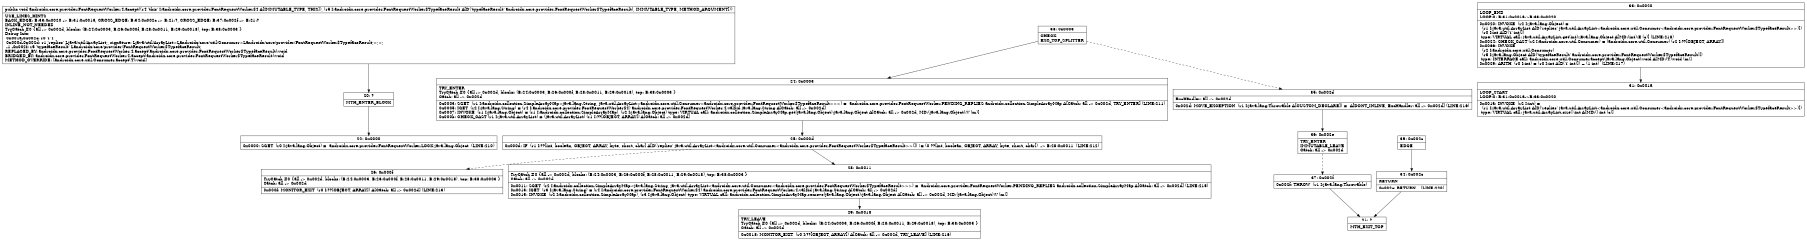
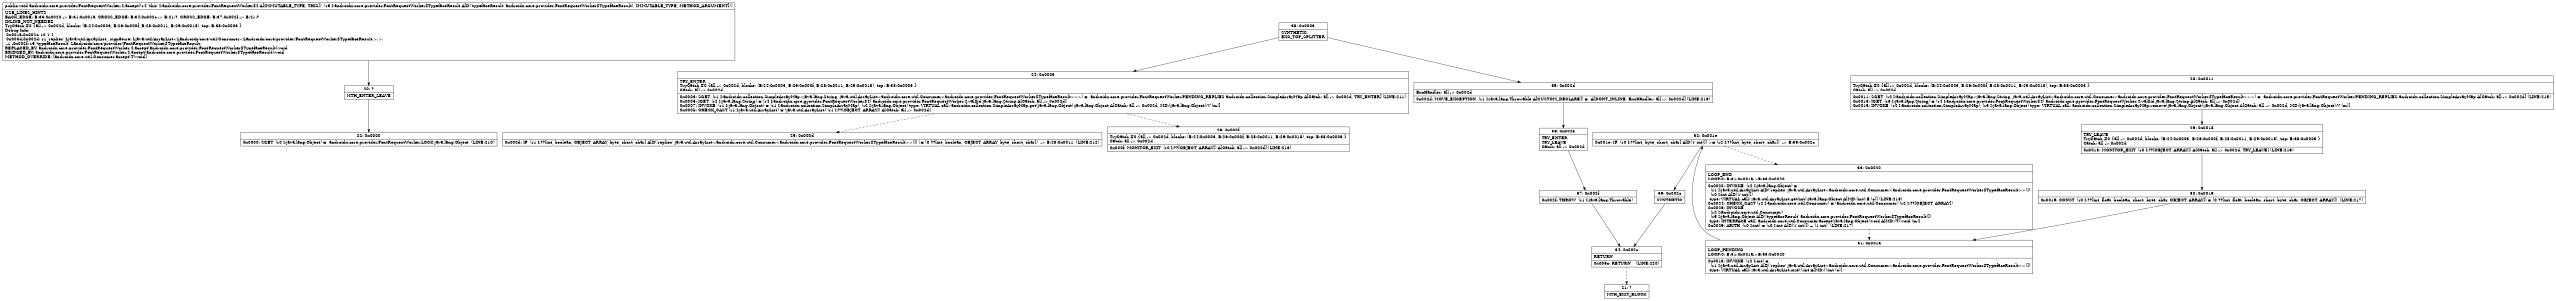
(1049, 36) -> (1294, 33)
(1499, 46) -> (1727, 208)
(1183, 65) -> (1423, 60)
(1641, 73) -> (1869, 233)
(1494, 93) -> (1726, 250)
(369, 103) -> (369, 96)
(802, 127) -> (886, 123)
none -> (1706, 139)
(1322, 146) -> (1554, 143)
(1407, 146) -> (1670, 200)
(822, 156) -> none
(580, 158) -> (1152, 120)
(1322, 163) -> (1576, 169)
(1412, 188) -> (1627, 264)
none -> (2202, 197)
(1344, 202) -> (1605, 224)
(1389, 203) -> (1627, 274)
(1367, 227) -> (1627, 295)
